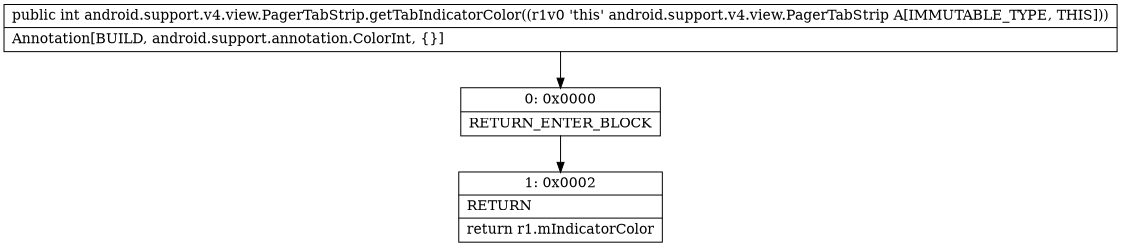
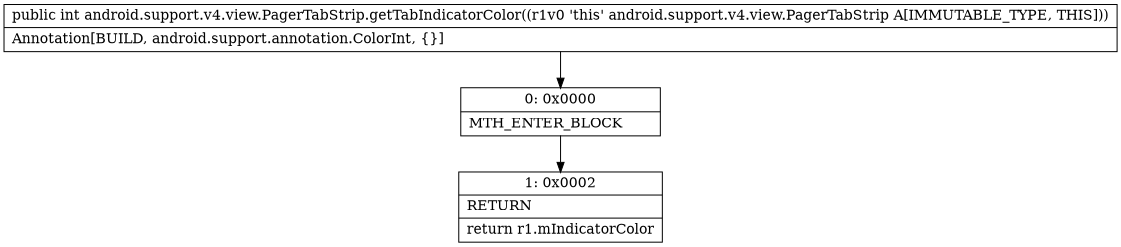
(561, 123) -> (546, 123)
